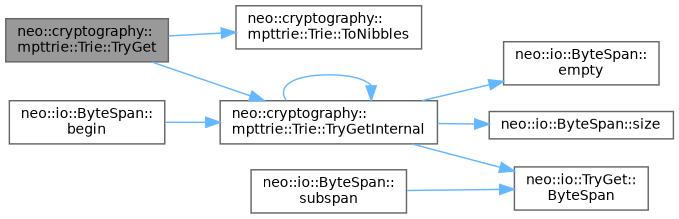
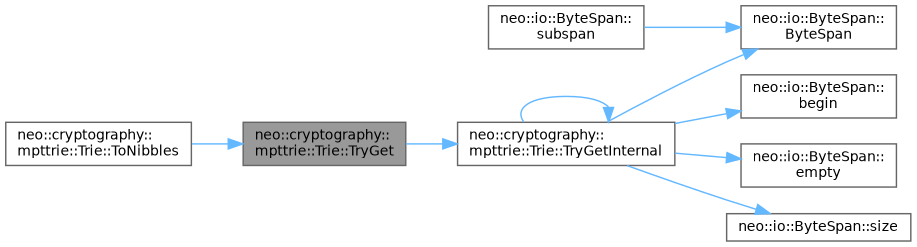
(195, 35) -> (210, 144)
(185, 122) -> (701, 119)
(581, 188) -> (819, 27)
